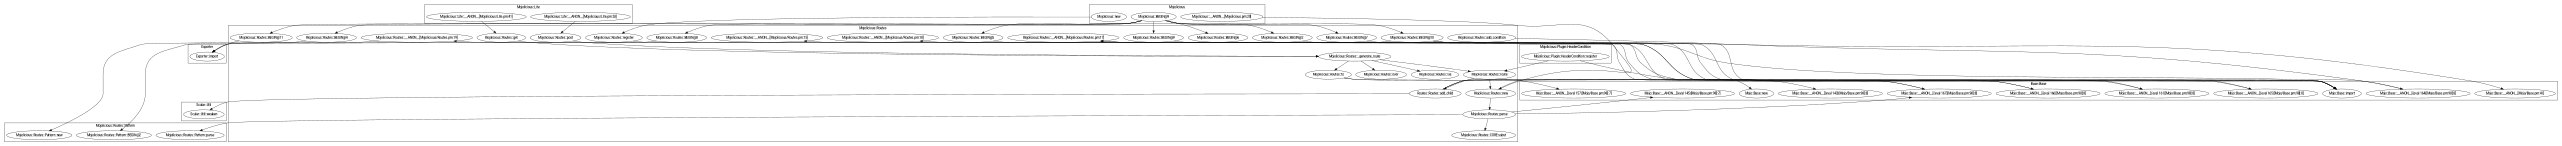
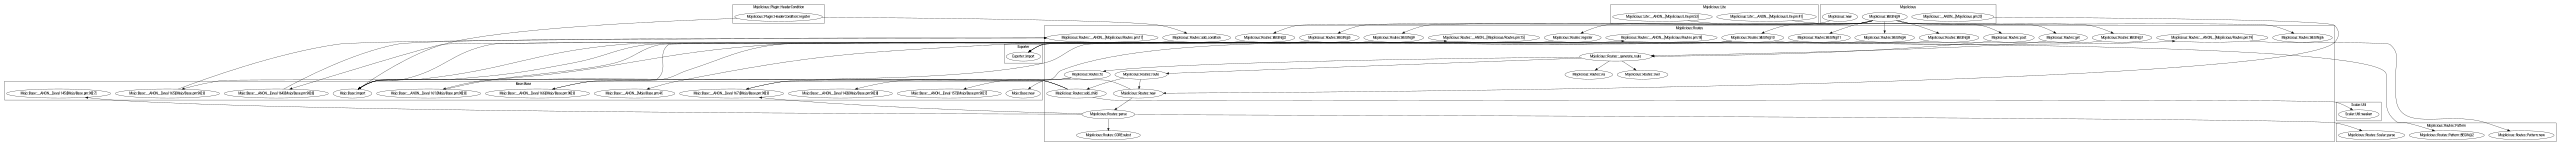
(1528, 66) -> (1004, 19)
(1435, 94) -> (1076, 94)
(190, 135) -> (2372, 135)
